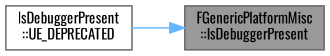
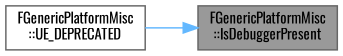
(69, 28) -> (76, 28)
